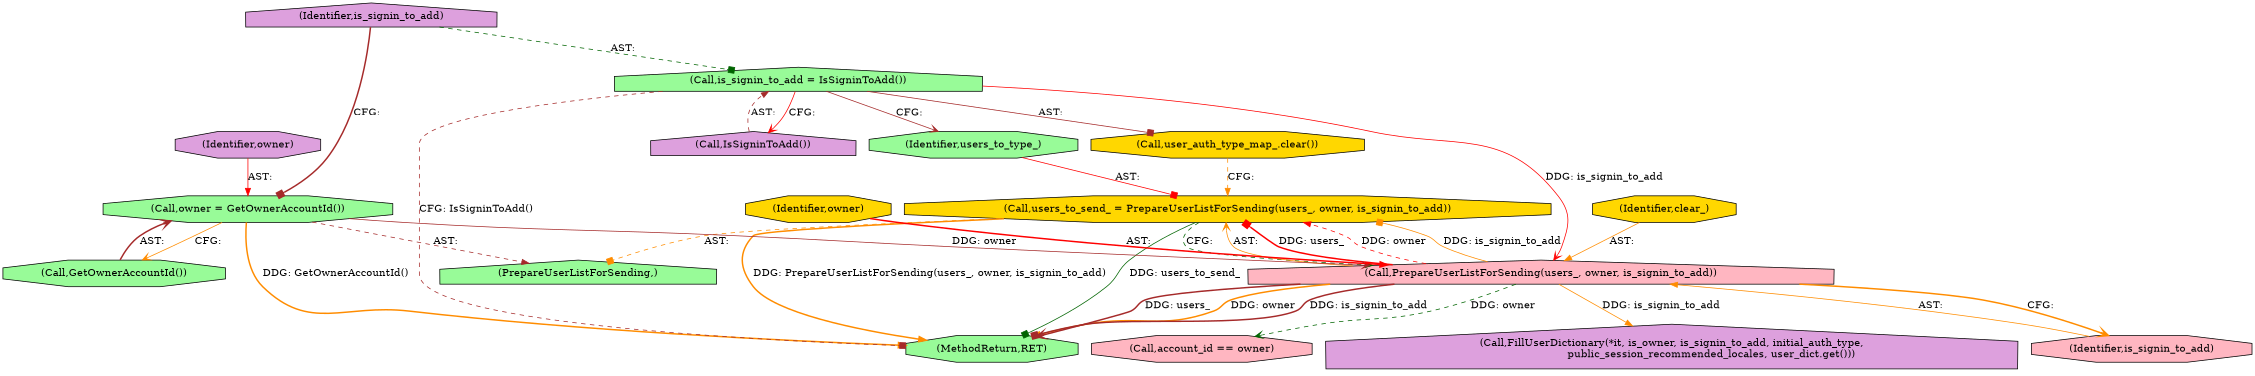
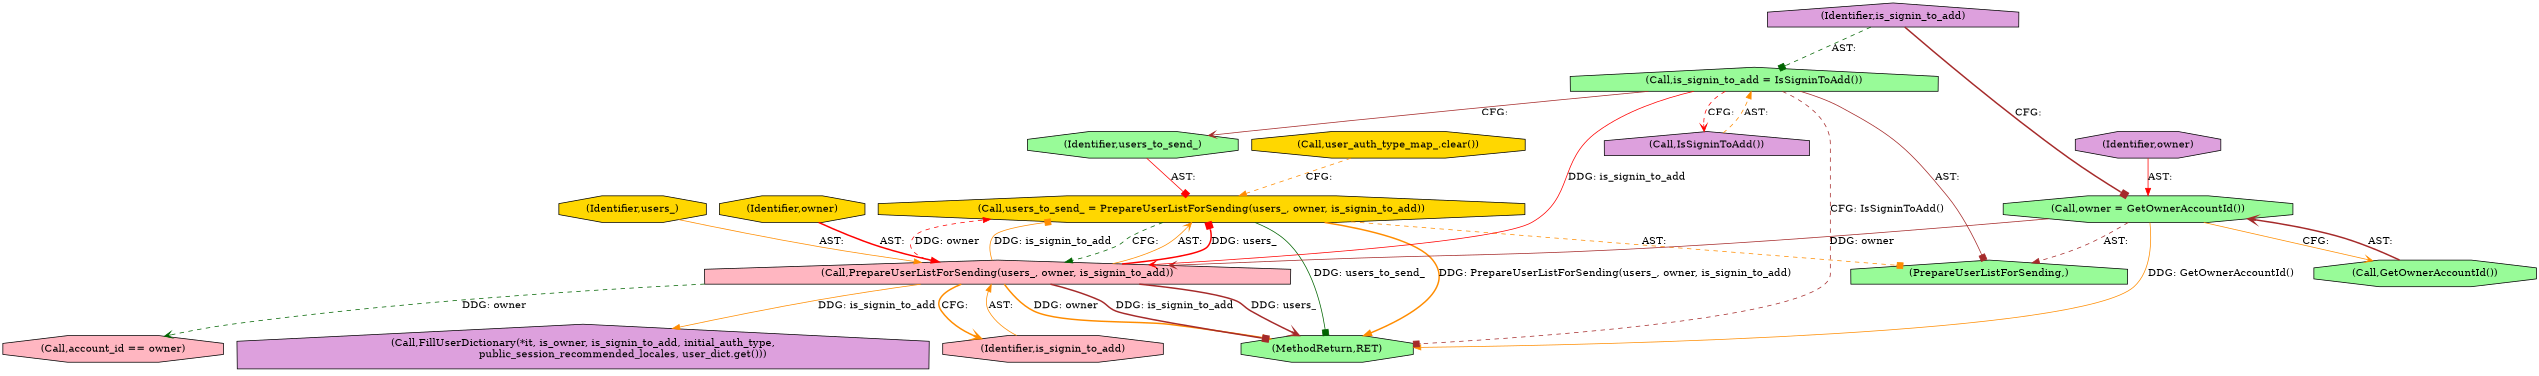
(749, 111) -> (1738, 118)
(787, 111) -> (1709, 105)
(1006, 112) -> (1908, 153)
(973, 145) -> (1133, 145)
(1664, 209) -> (633, 209)
(543, 324) -> (1814, 335)
